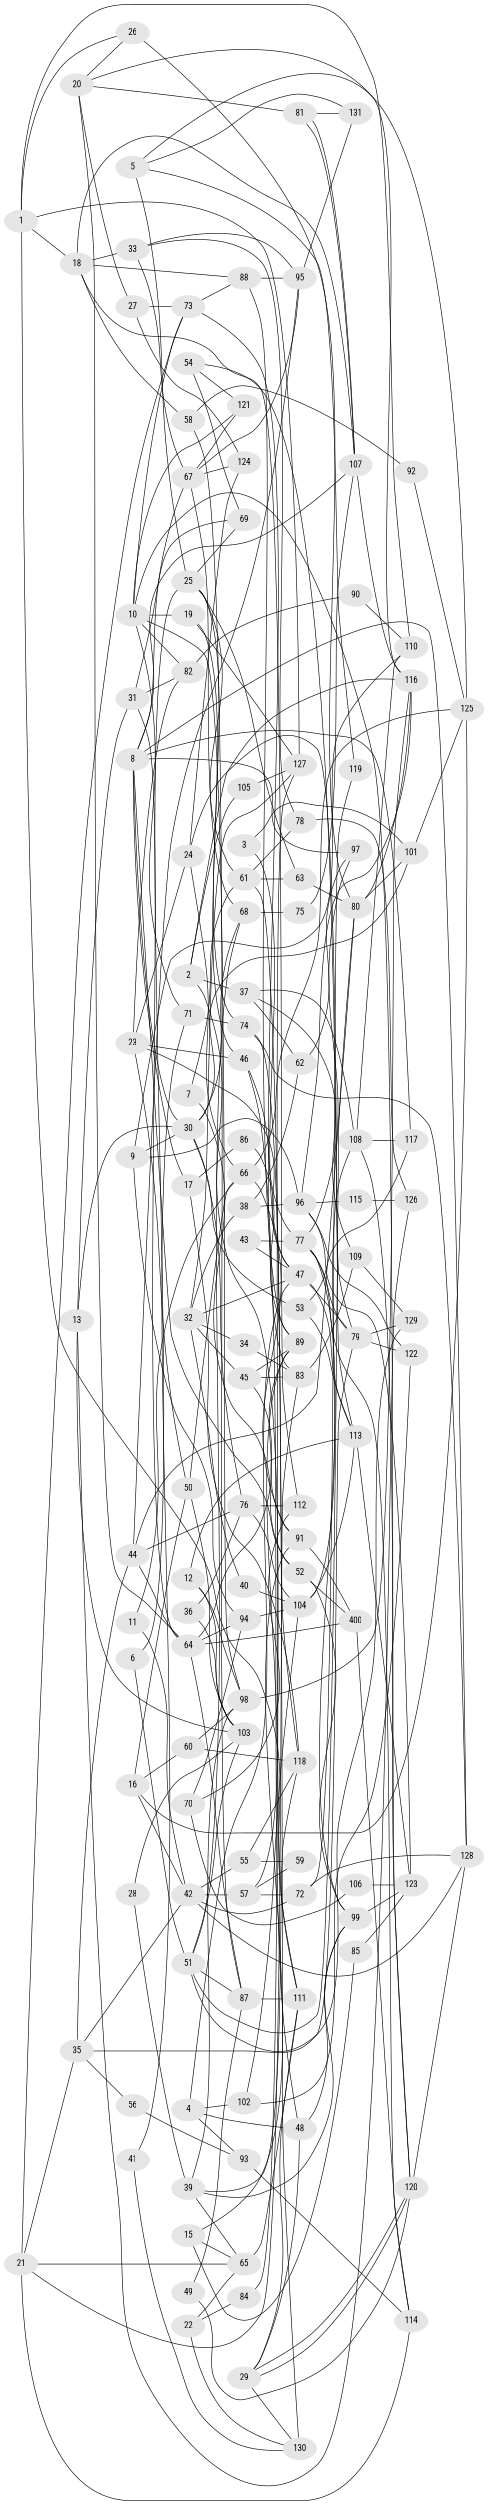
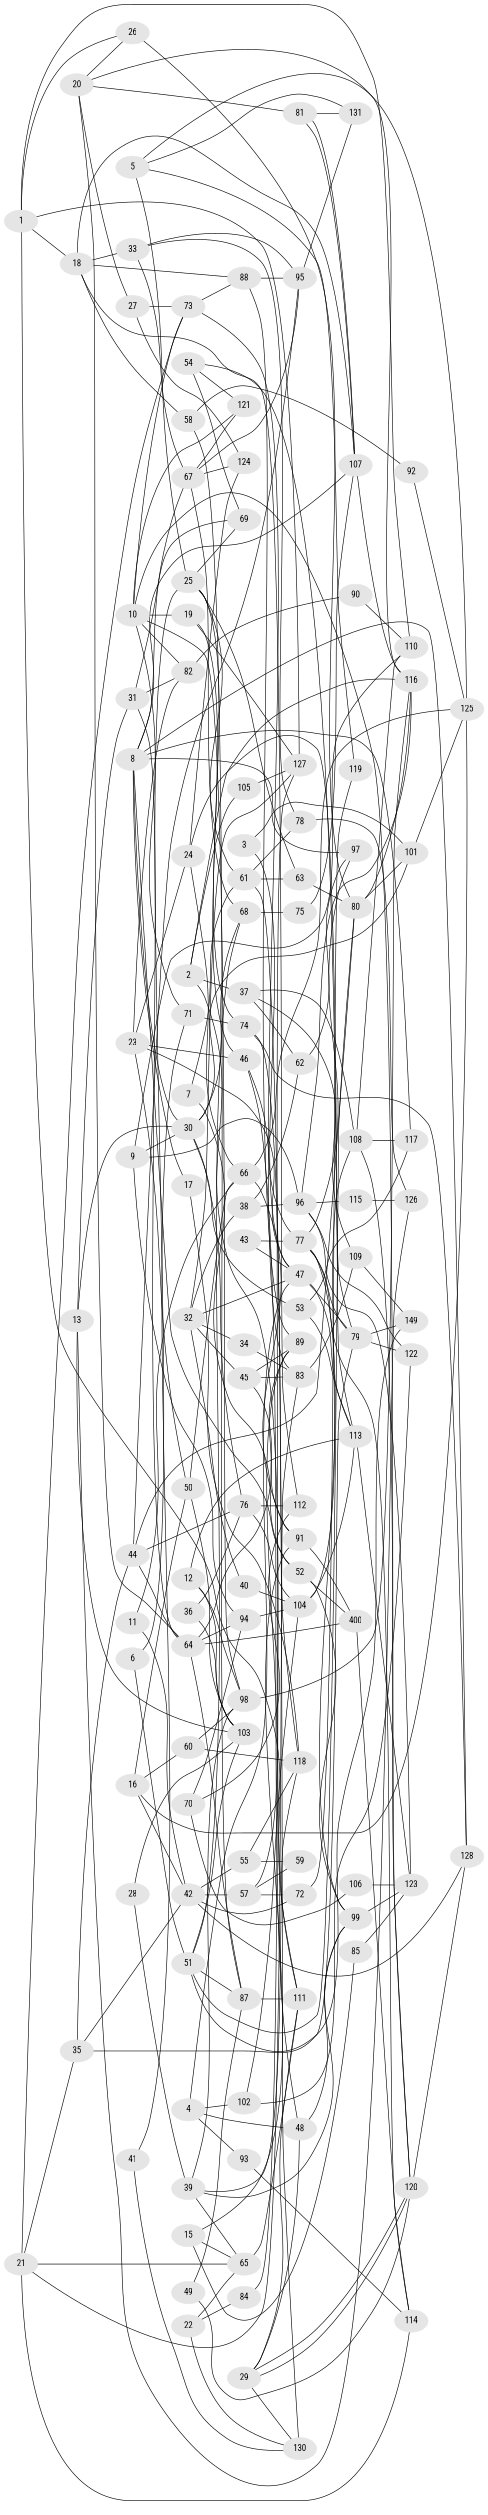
(244, 1140) -> none
(411, 1321) -> (411, 1321)
(377, 1859) -> none
(133, 2105) -> none
